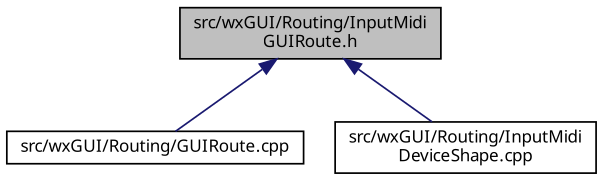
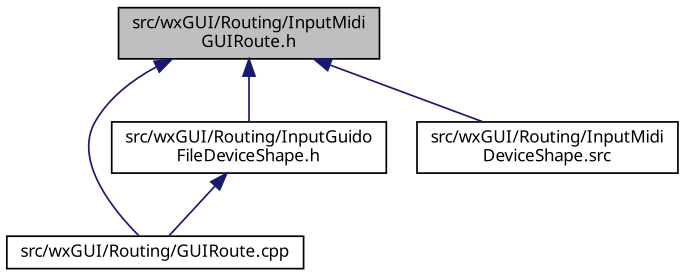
none -> (249, 148)
(466, 148) -> (547, 148)
